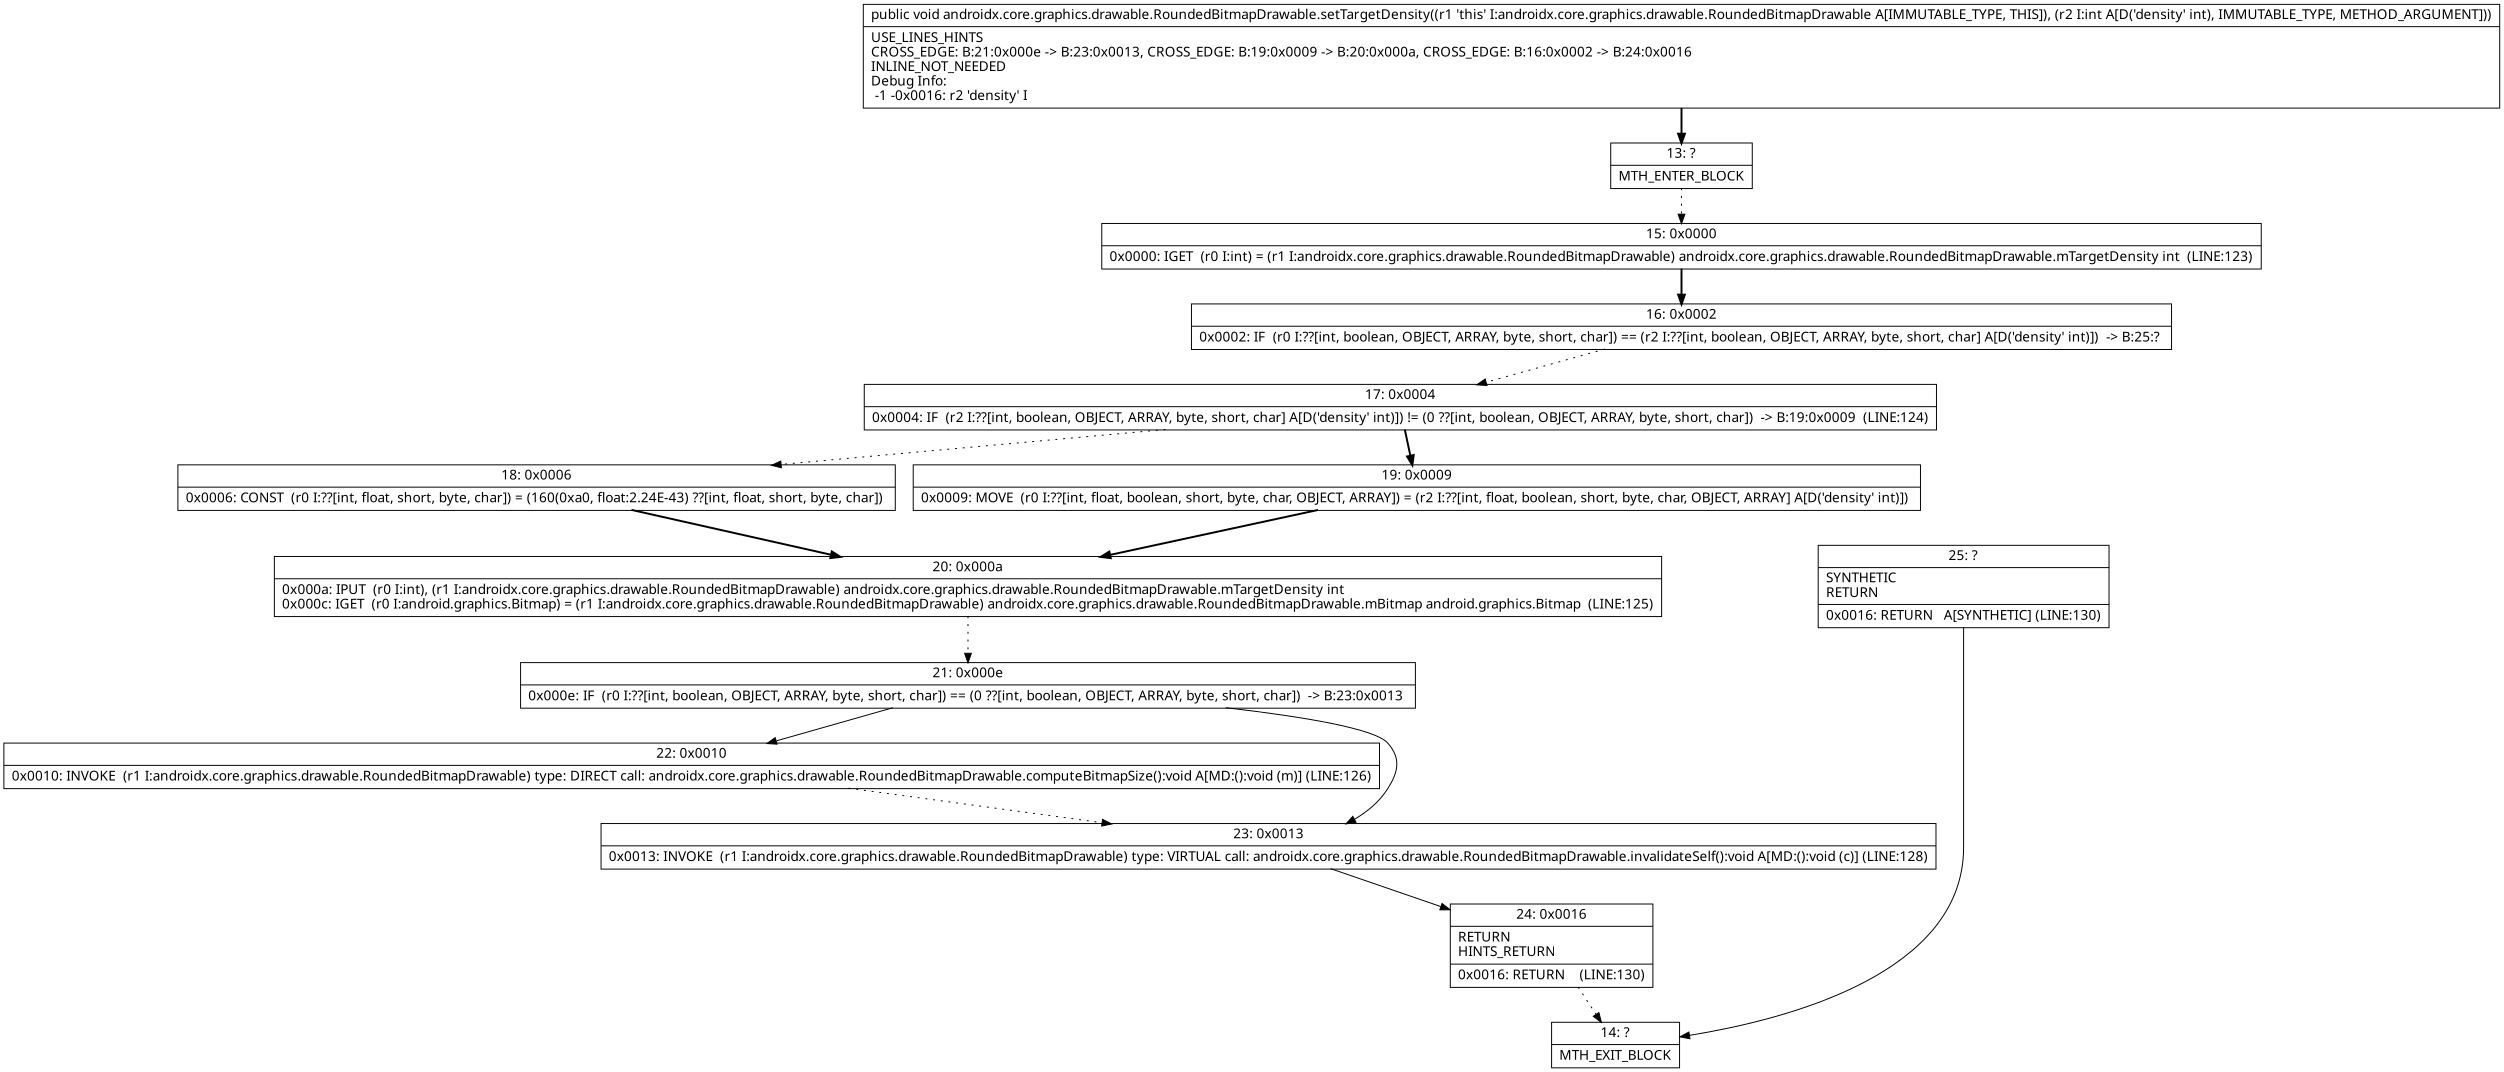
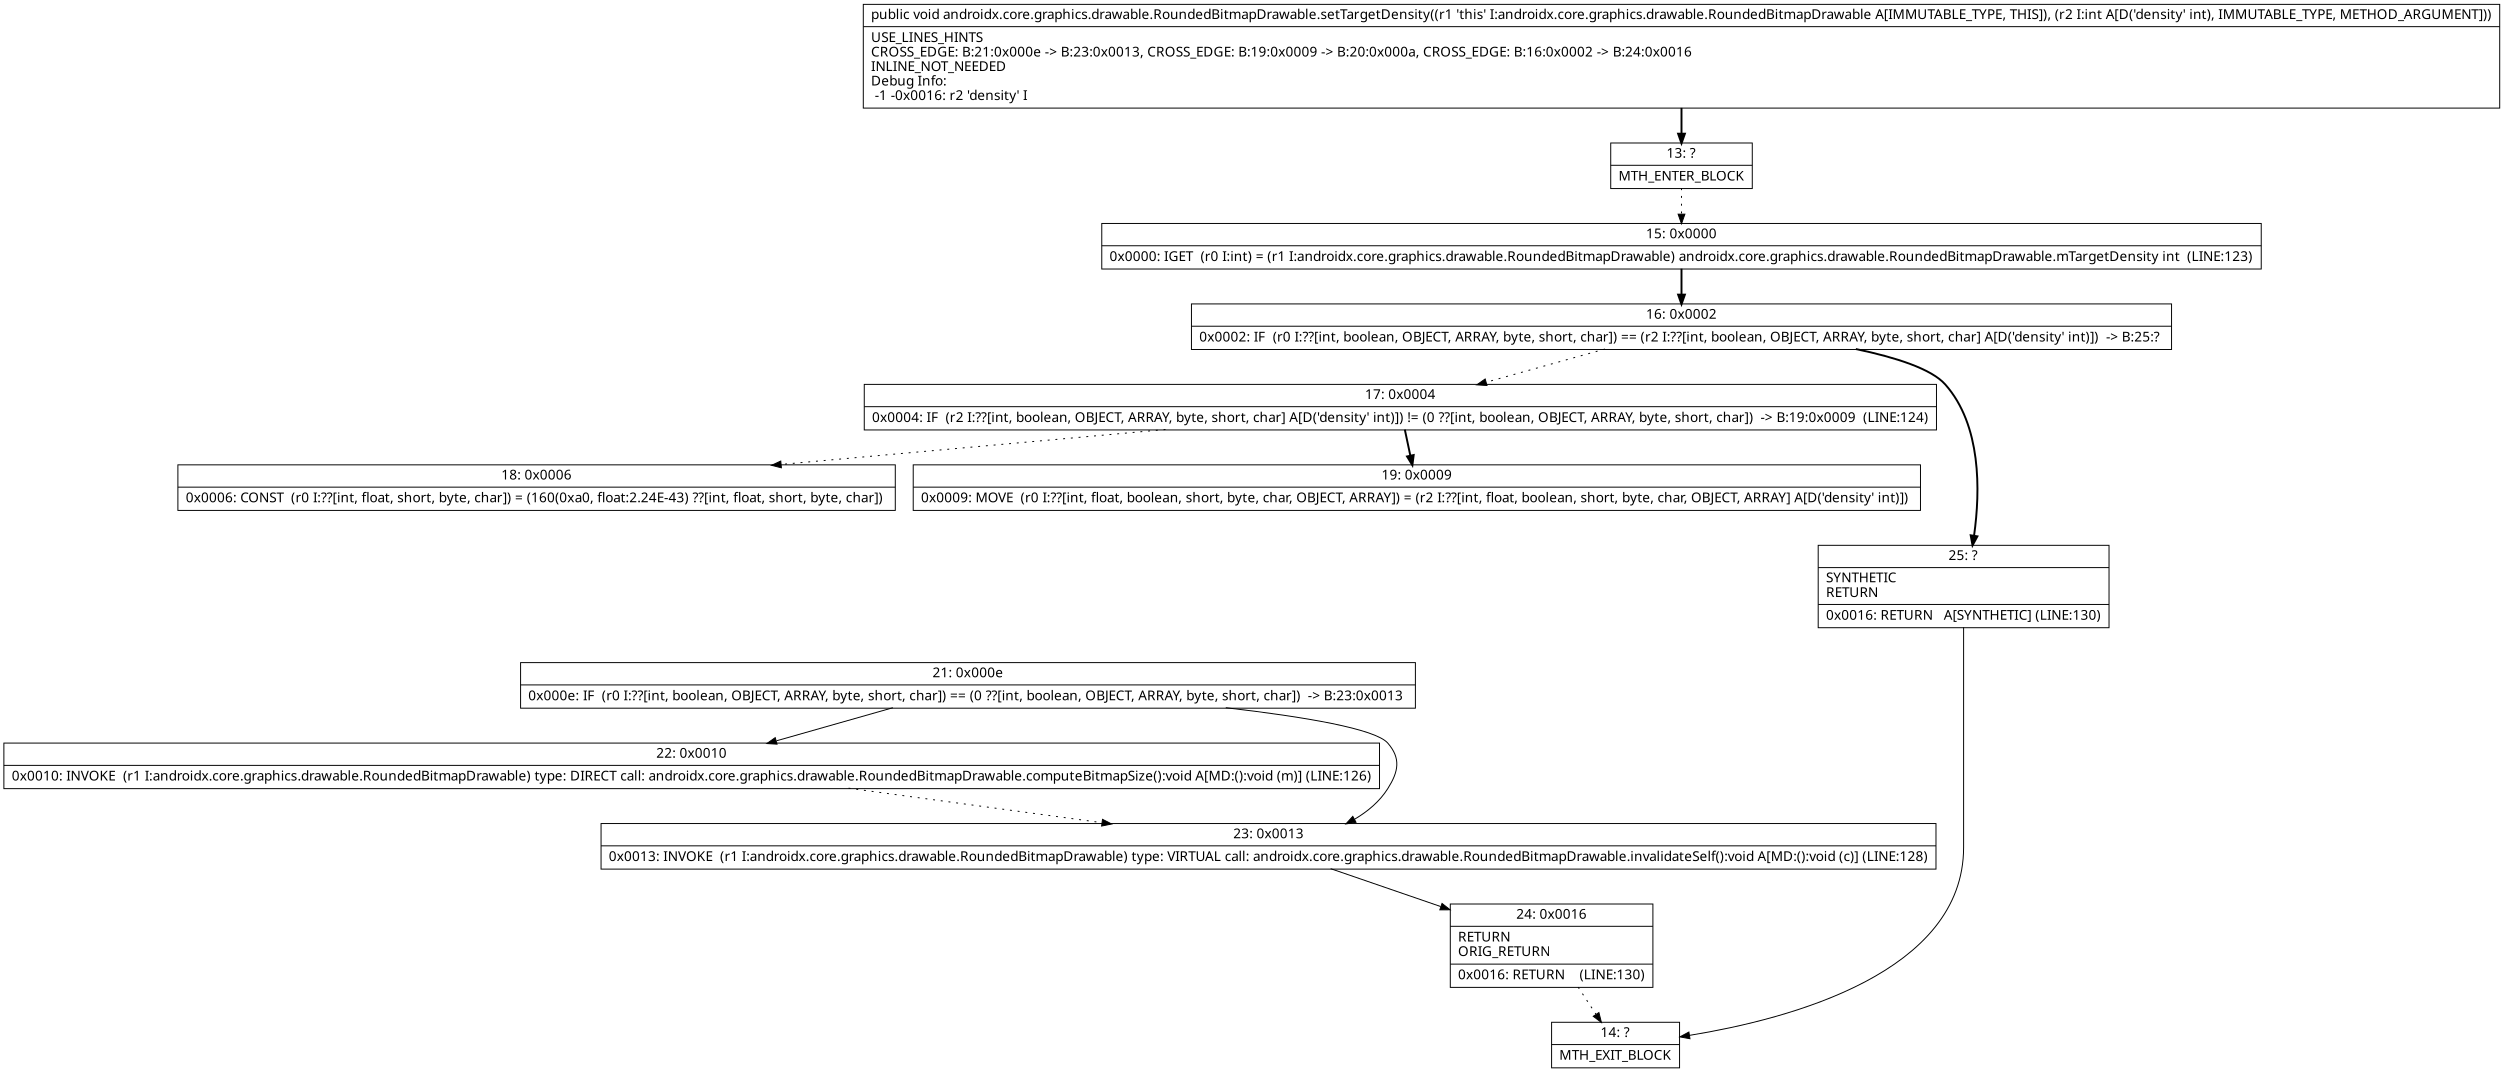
none -> (1962, 410)
(968, 587) -> none
(1507, 952) -> (1505, 952)
